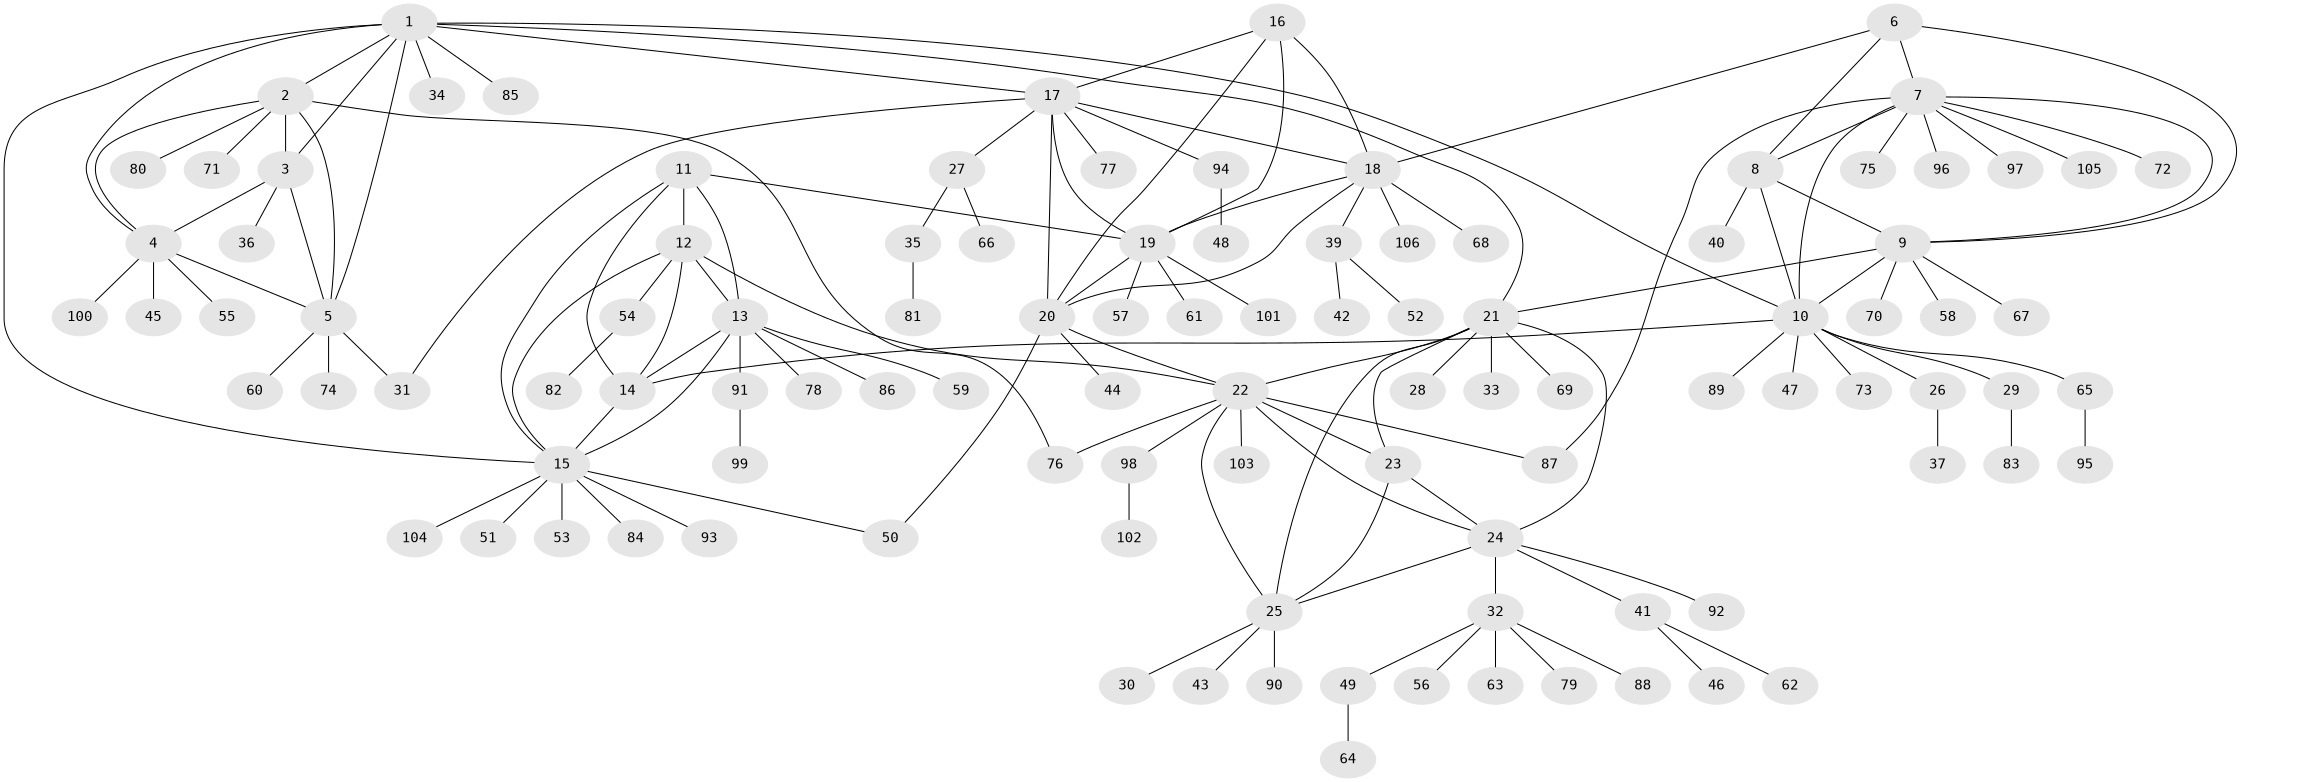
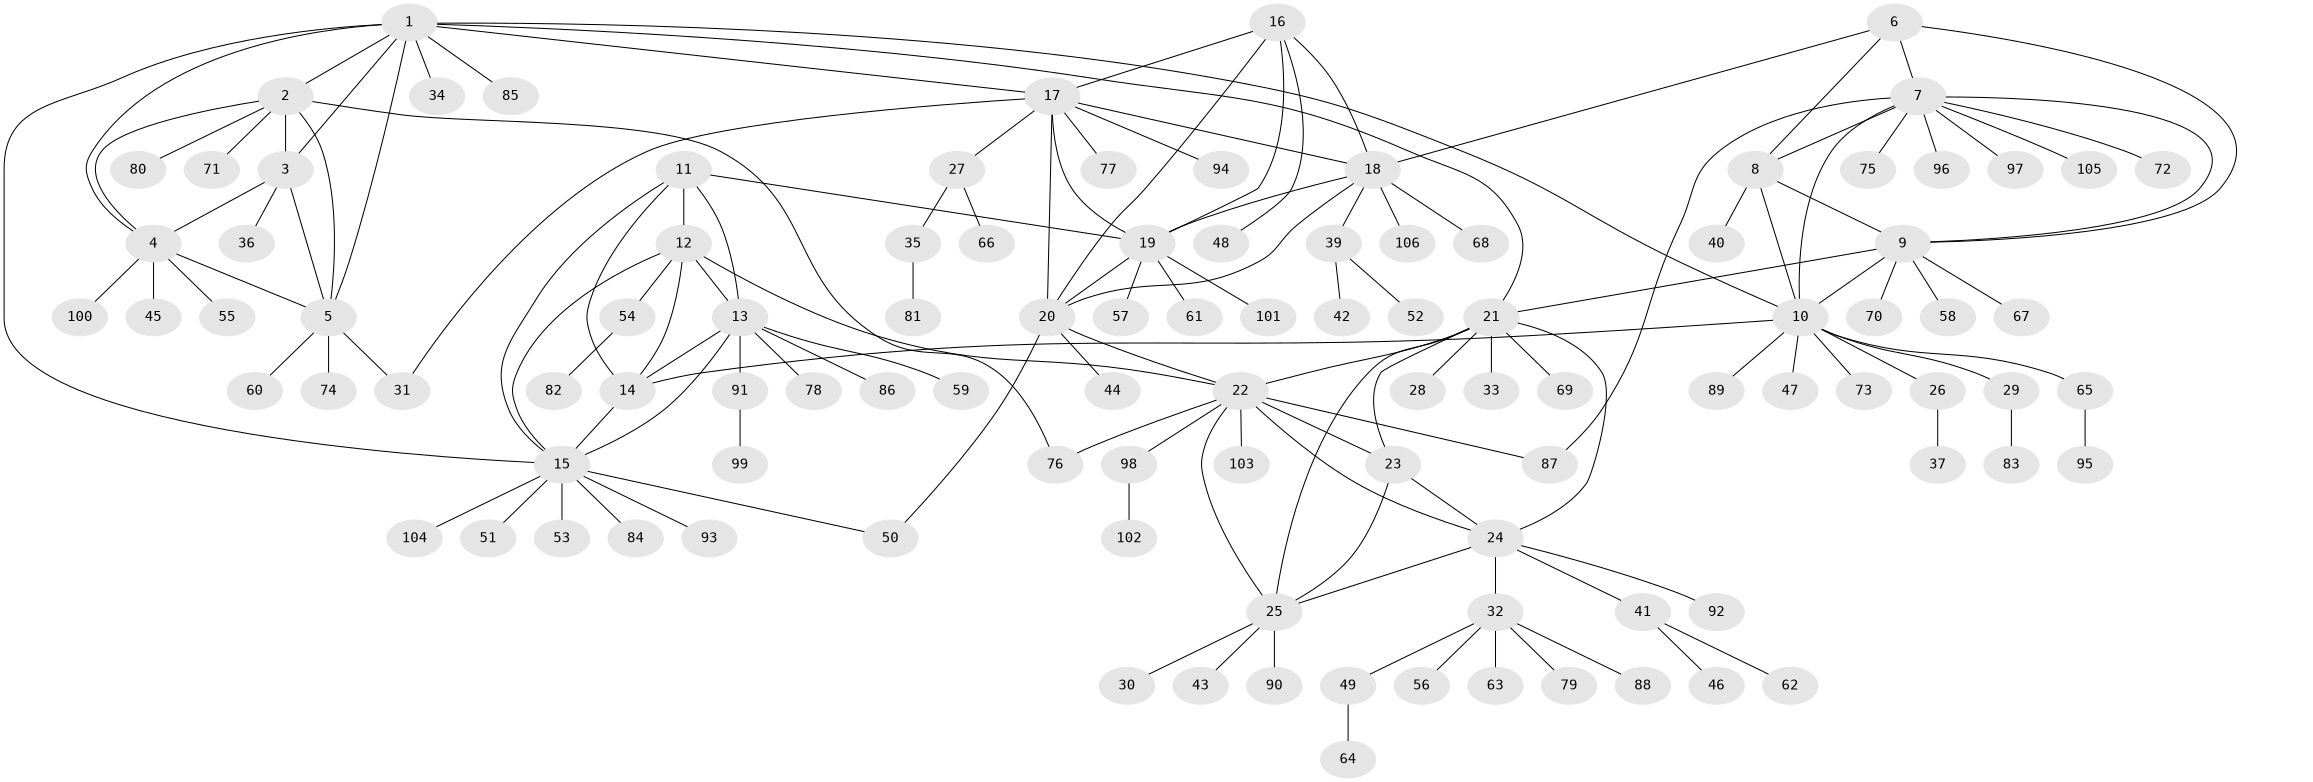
(1221, 200) -> (1303, 142)
